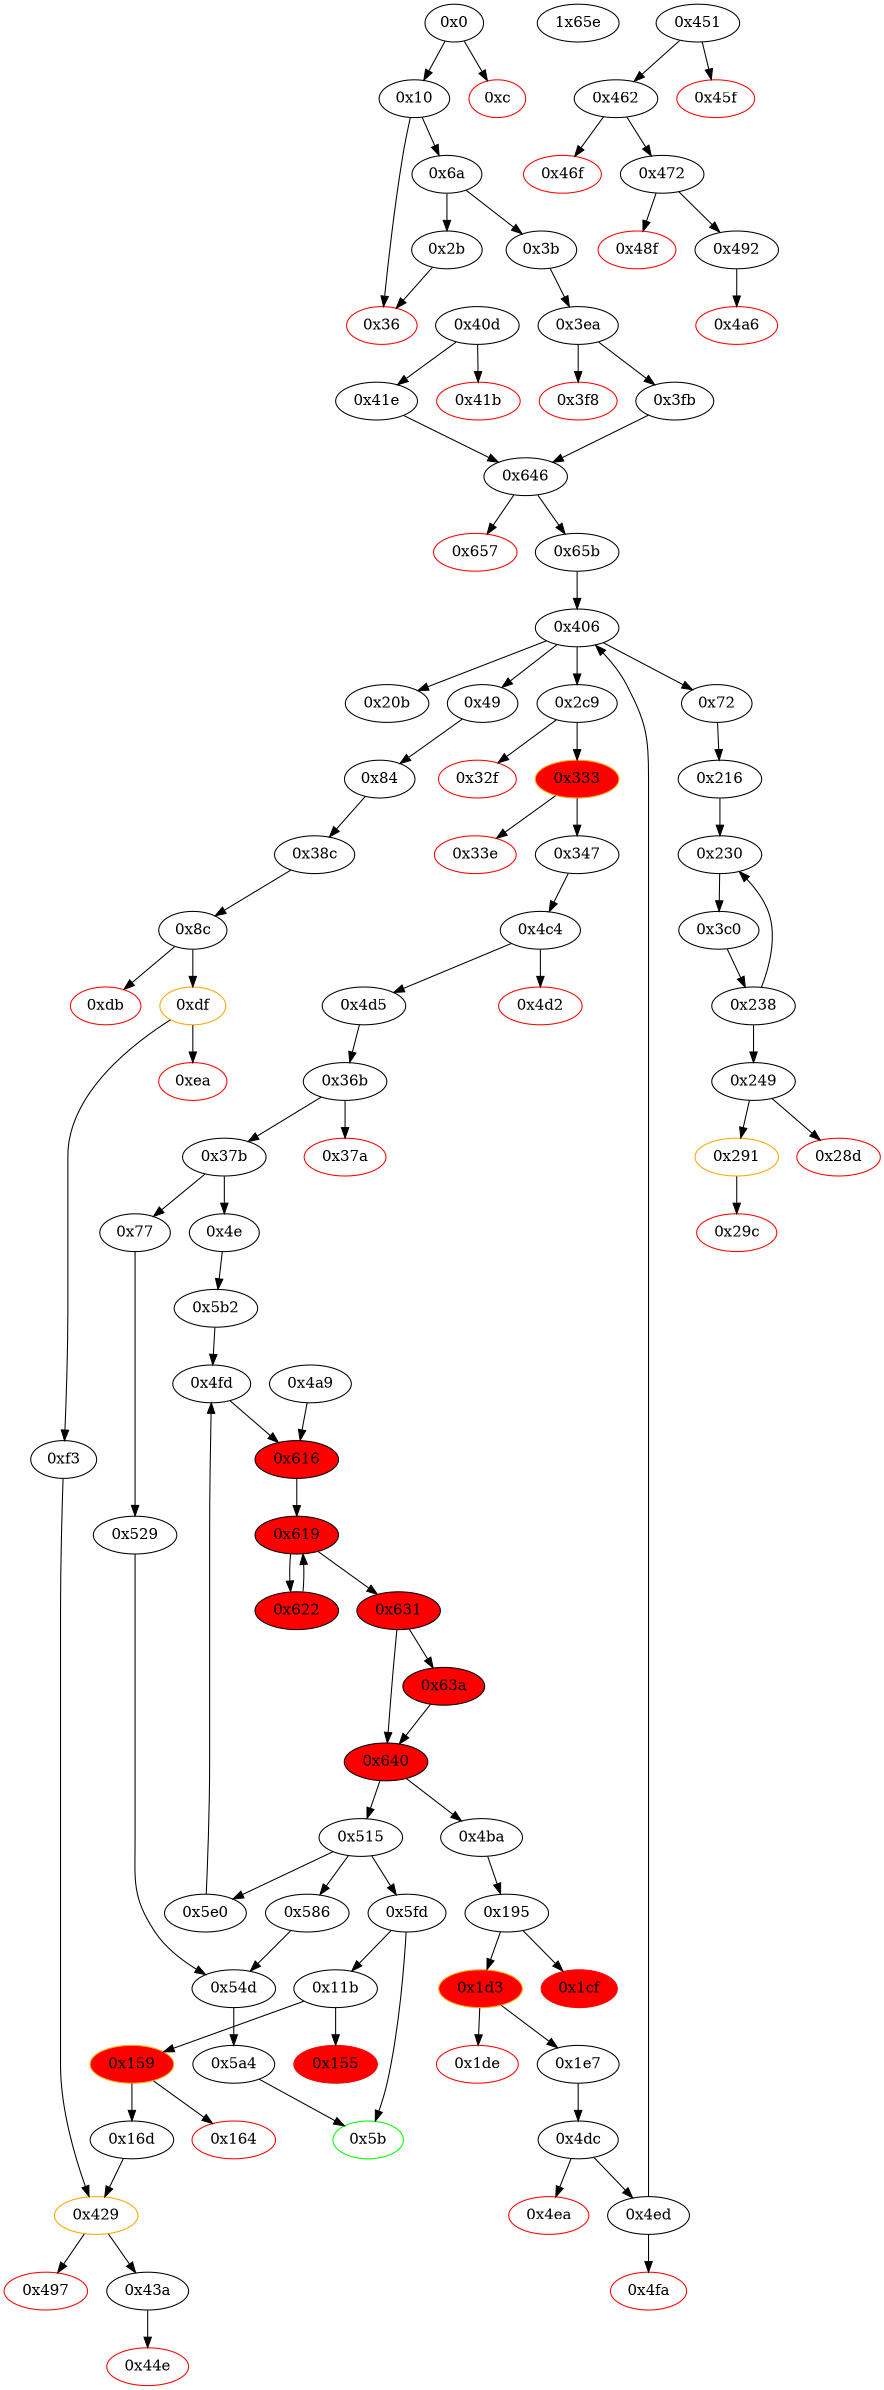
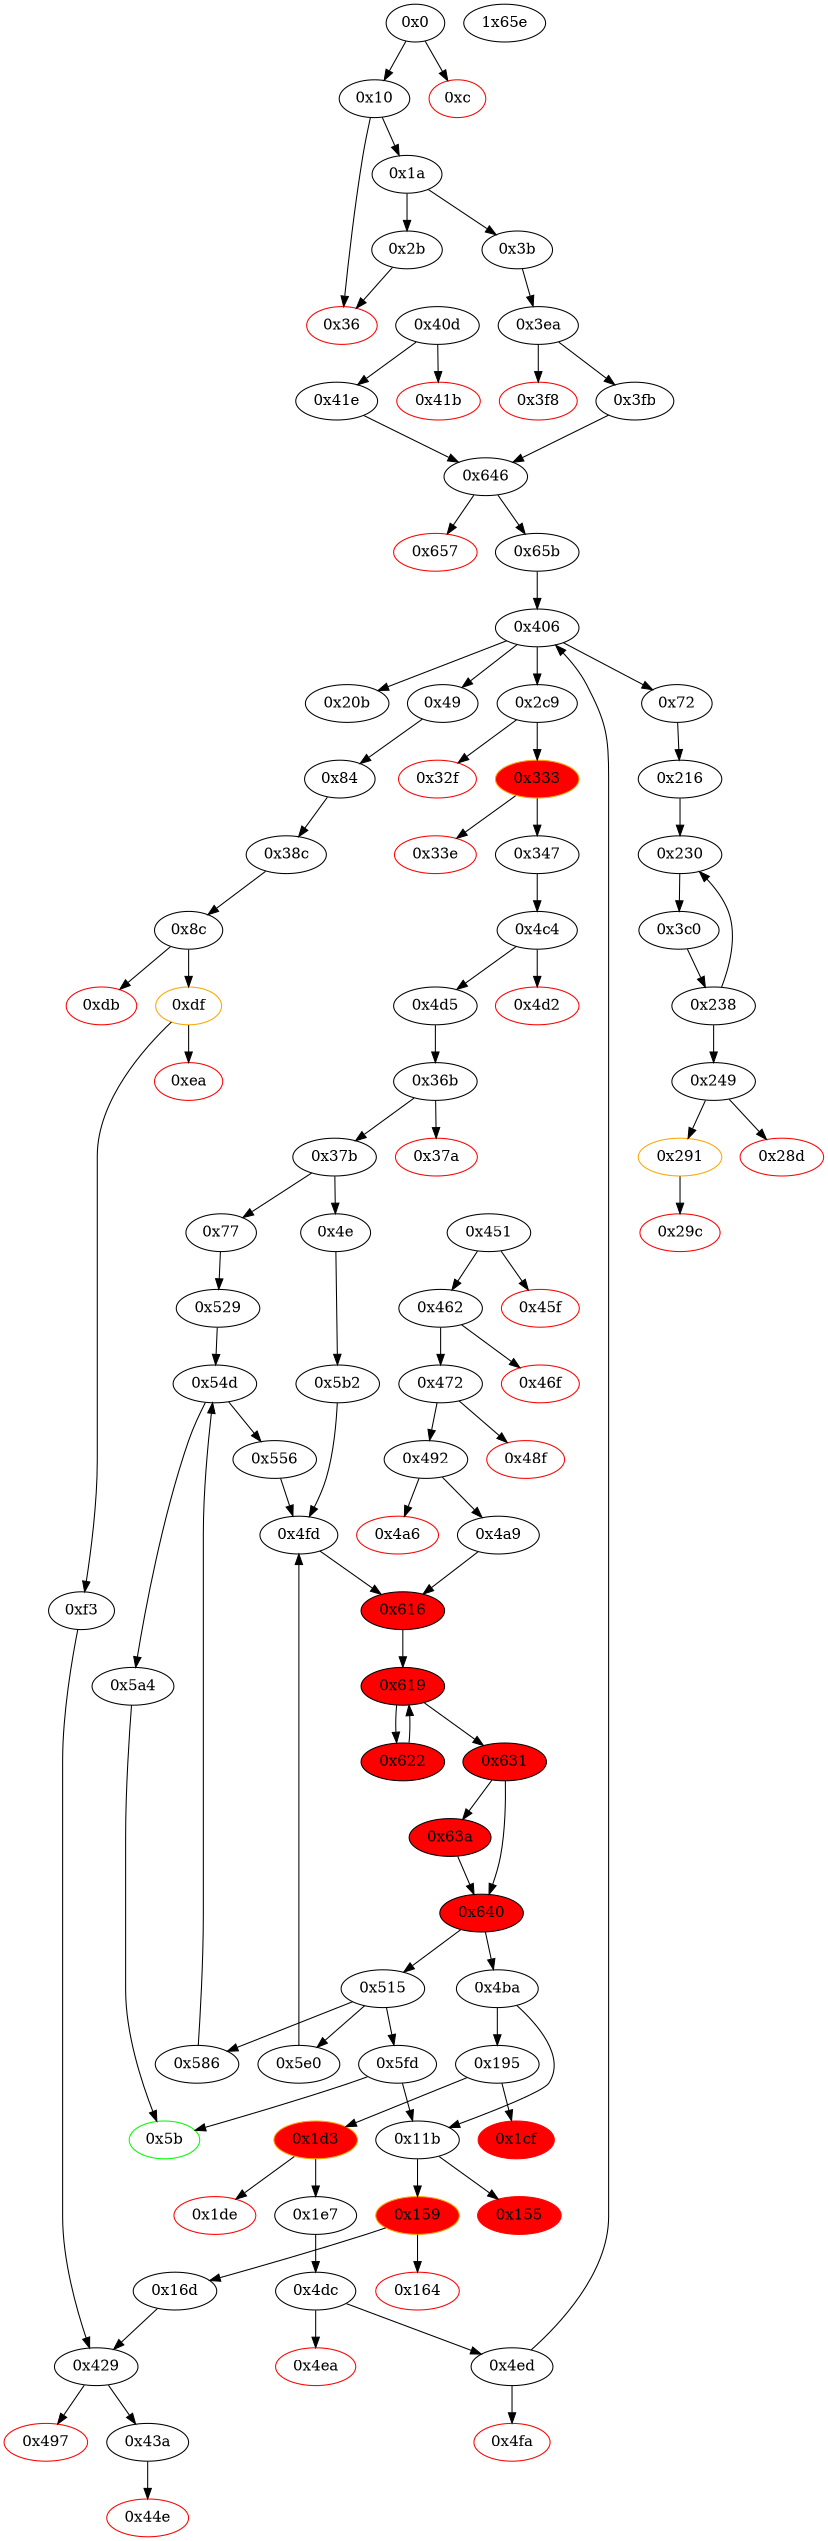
(447, 174) -> (407, 174)
none -> (275, 1459)
none -> (458, 1493)
none -> (546, 2086)
(96, 2215) -> (96, 2367)
